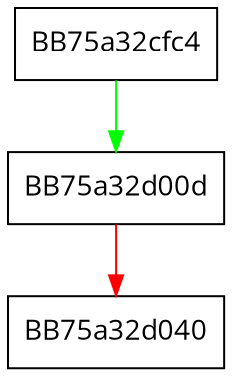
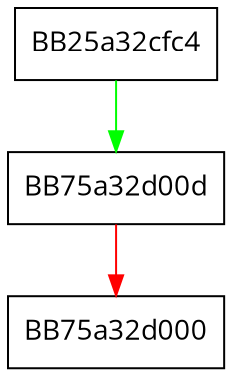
(116, 44) -> (116, 44)
(116, 332) -> (116, 332)
